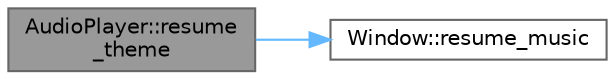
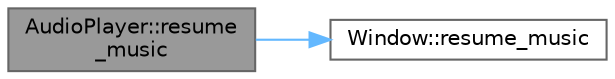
(132, 40) -> (132, 40)
